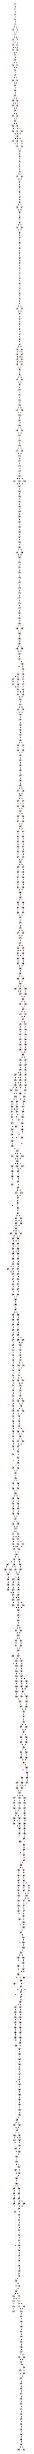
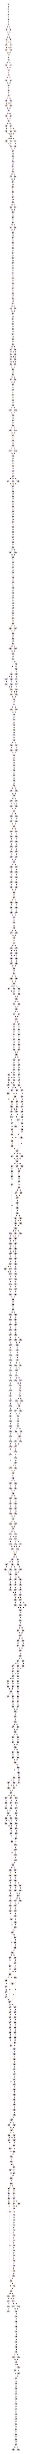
(16, 1659) -> (18, 1663)
